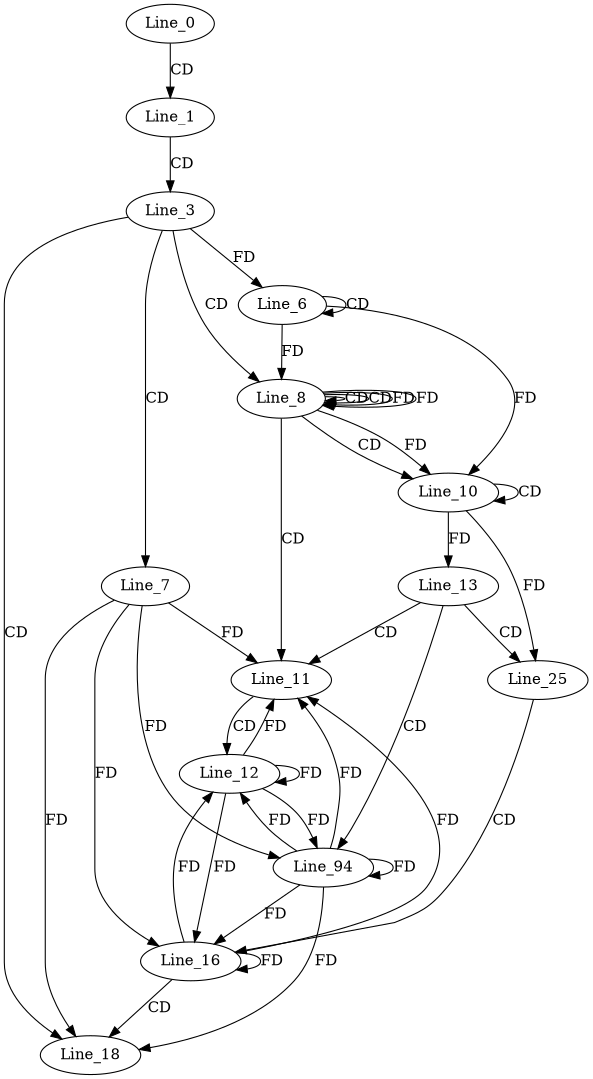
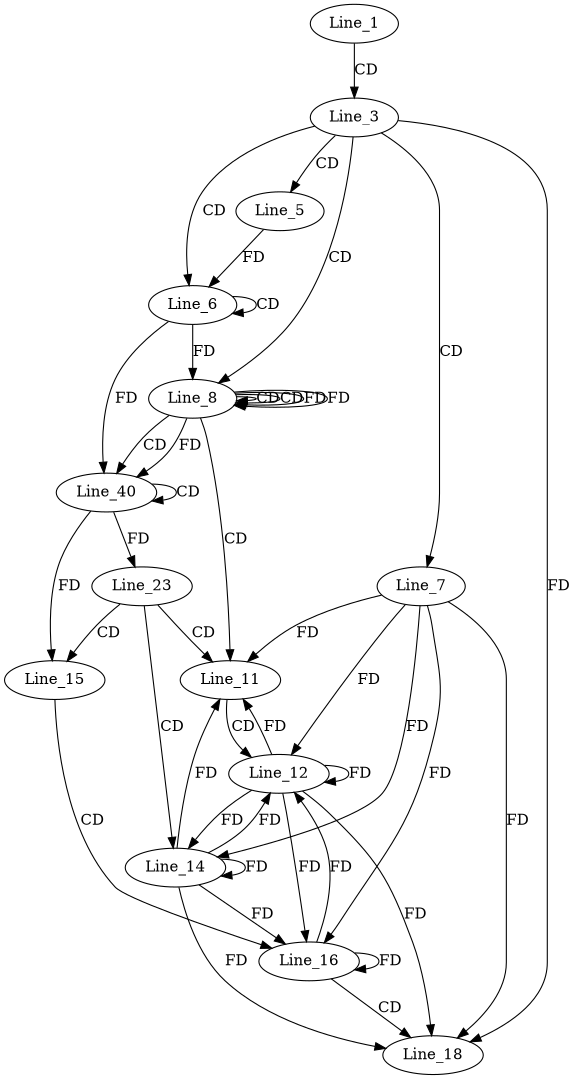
(170, 24) -> none
none -> (280, 211)
(245, 258) -> (214, 211)
(448, 493) -> (106, 493)
(448, 586) -> (142, 586)
(16, 633) -> (559, 586)
none -> (350, 674)
(538, 680) -> (55, 680)
(323, 868) -> (175, 868)
(434, 872) -> none
none -> (392, 894)
